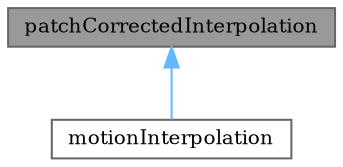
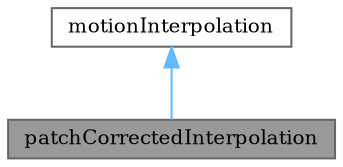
(172, 94) -> (172, 94)
